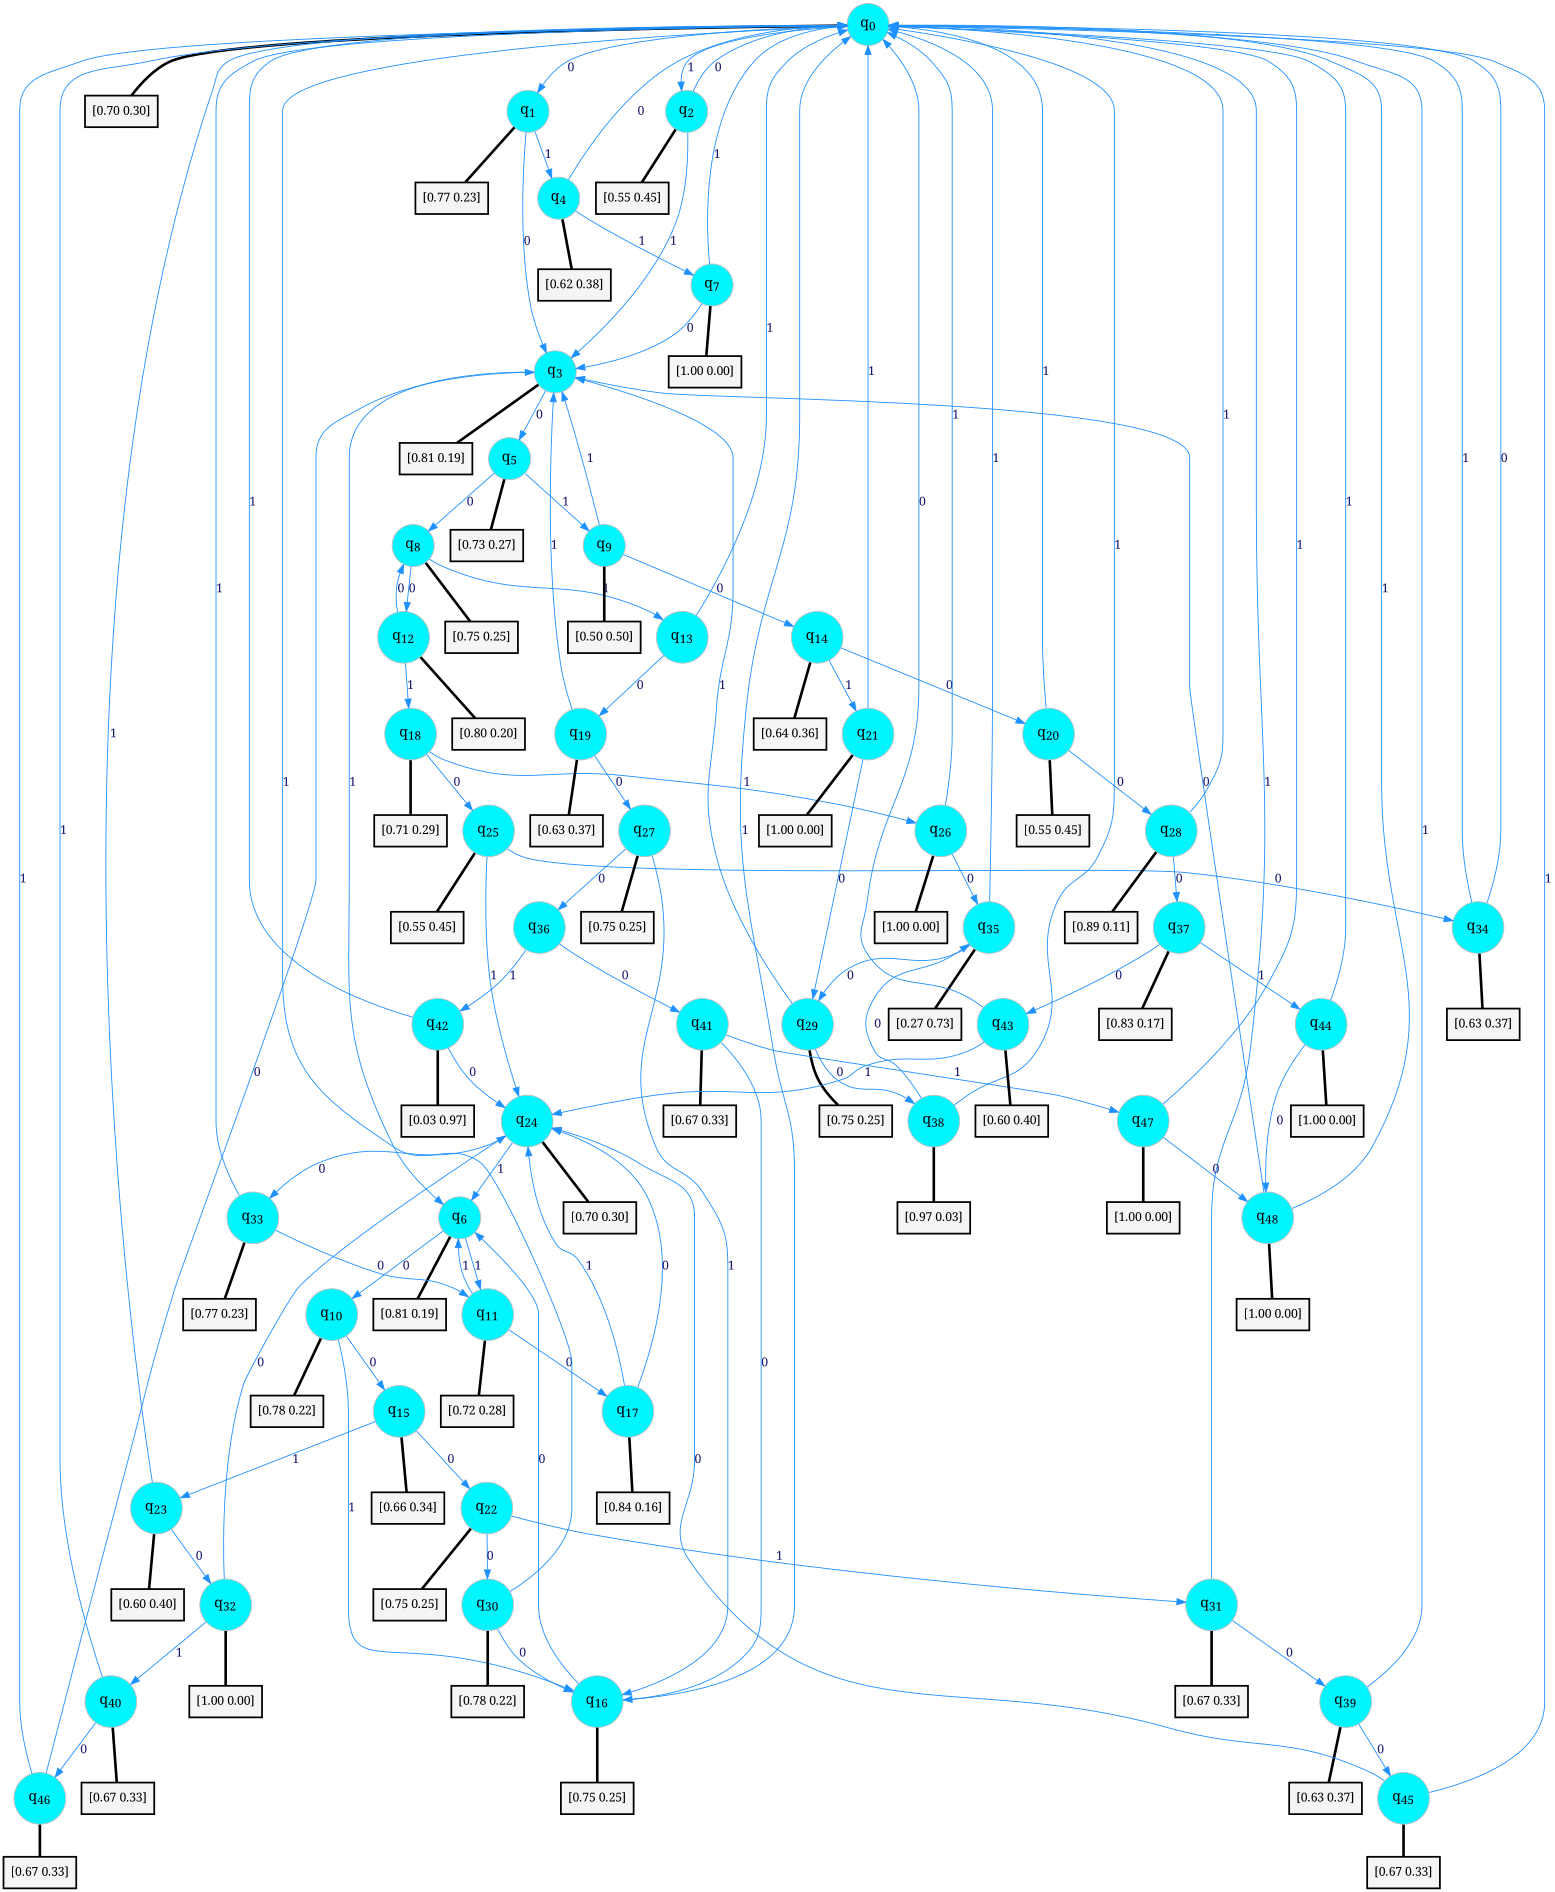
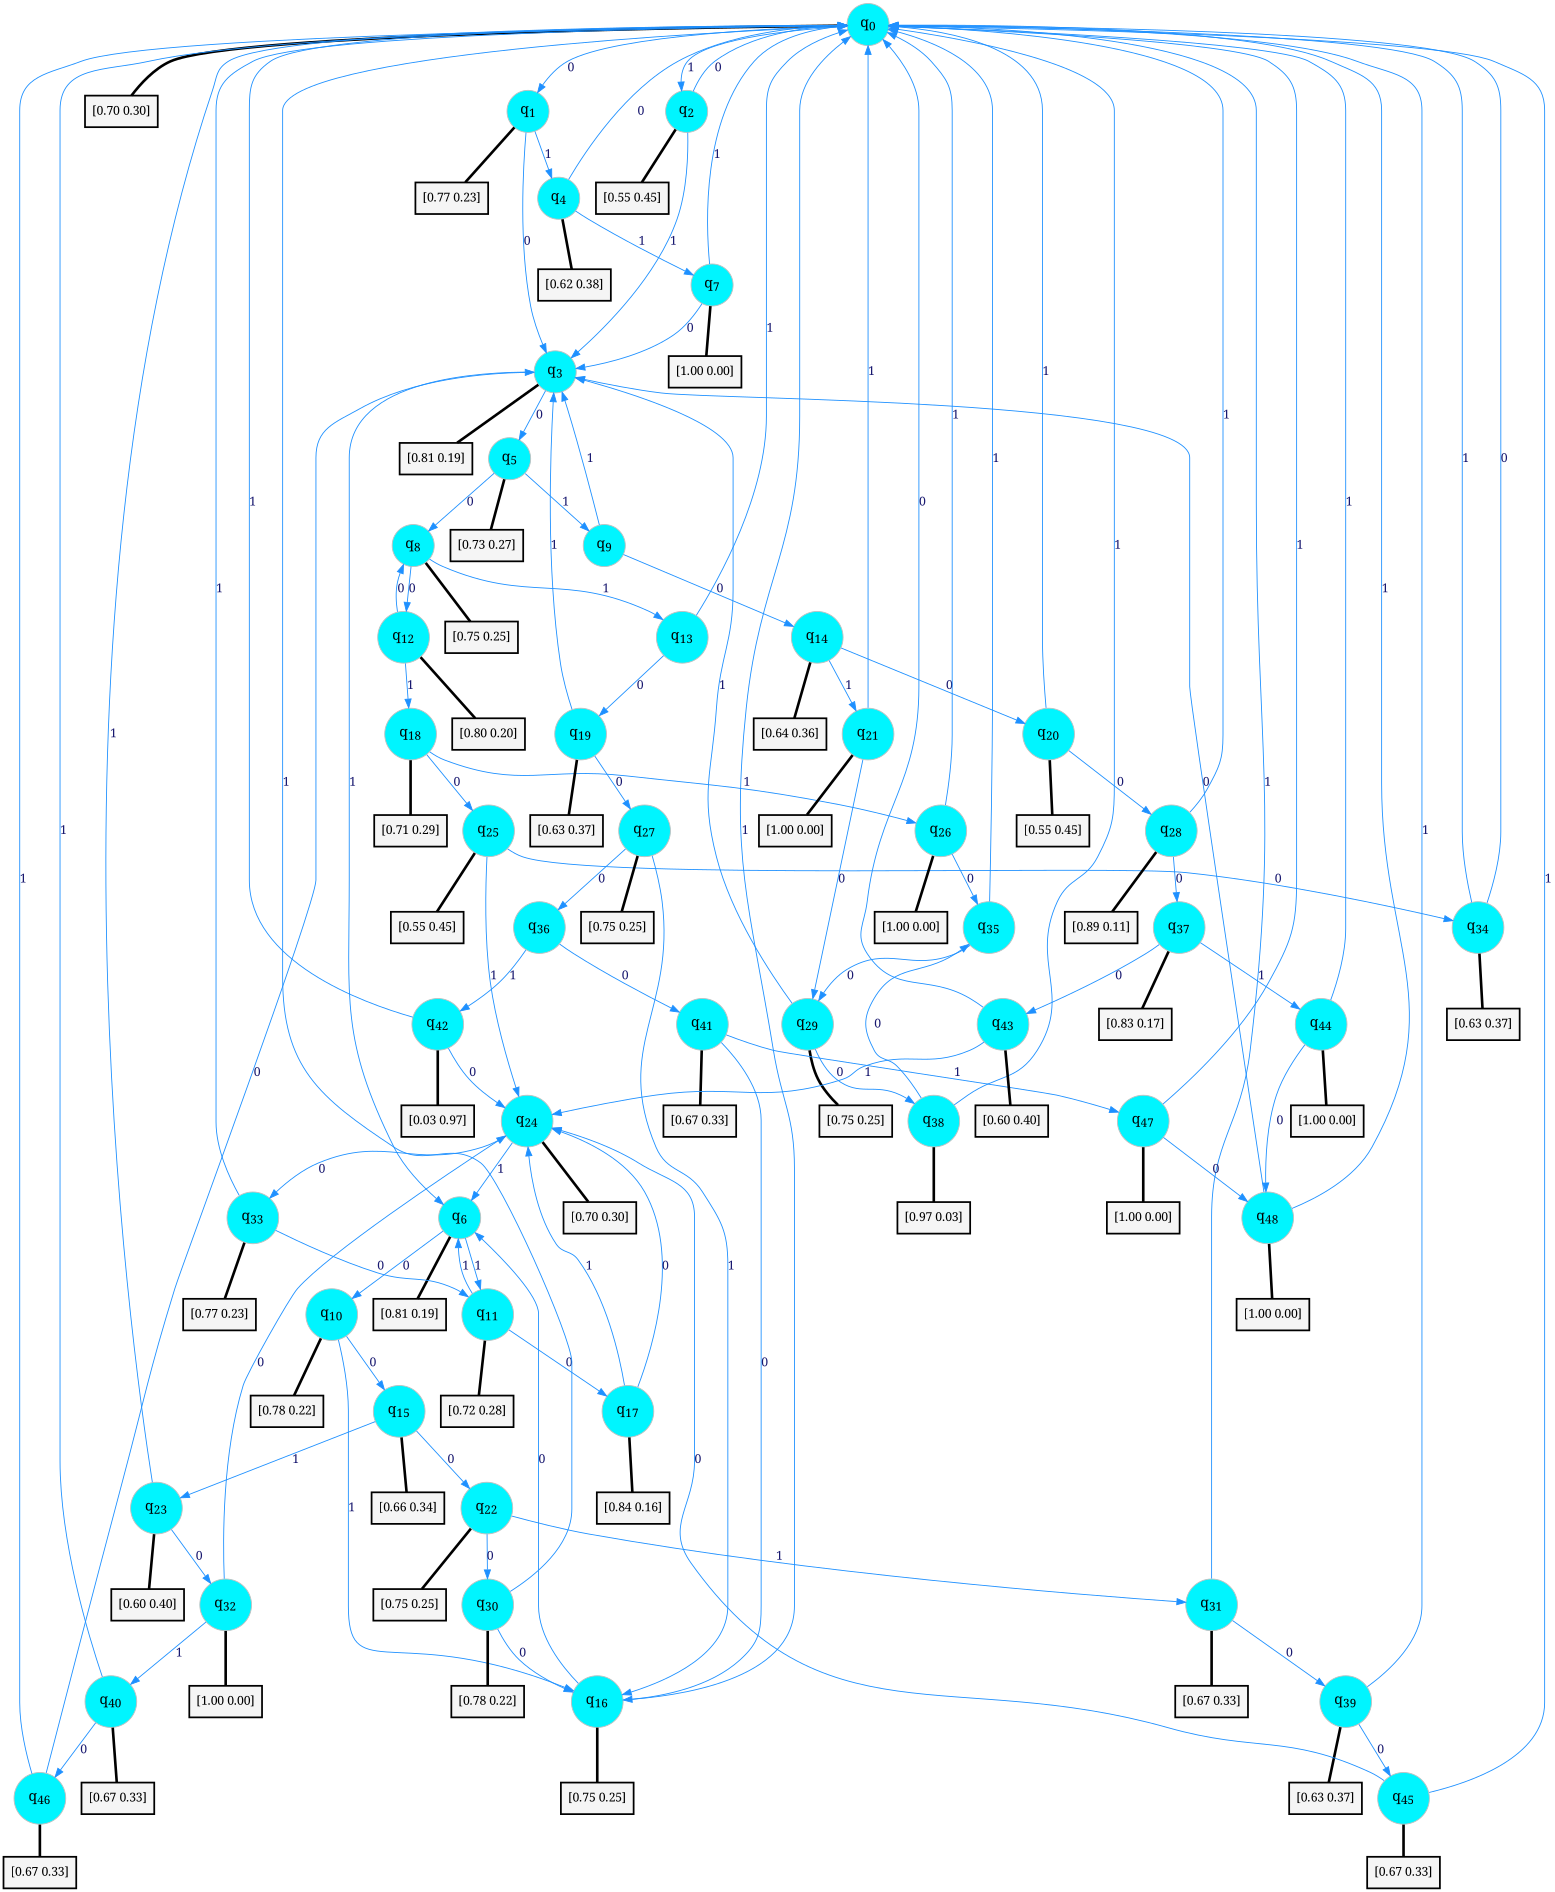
(604, 637) -> none
(925, 1024) -> none
